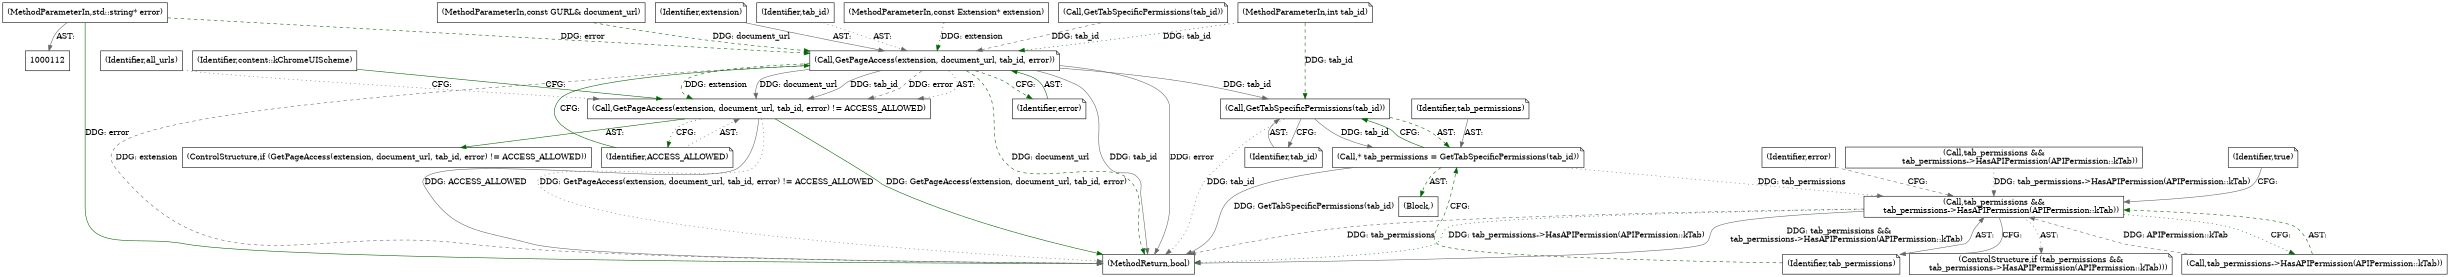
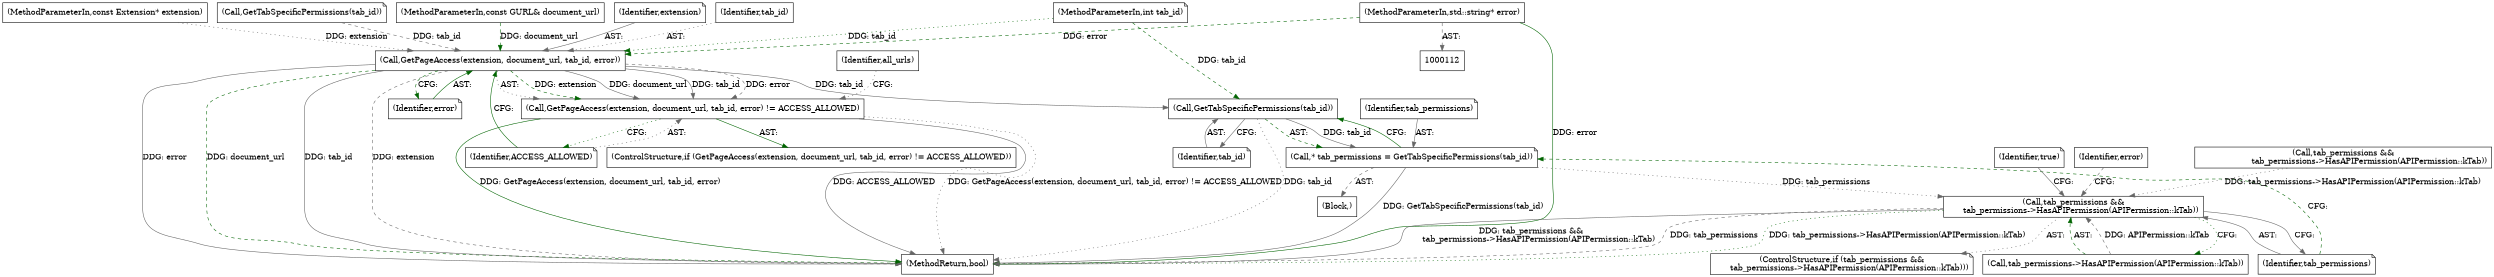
(57, 32) -> (1442, 34)
(941, 34) -> (293, 37)
(275, 61) -> none
(935, 61) -> (500, 61)
(1430, 178) -> (1357, 177)
